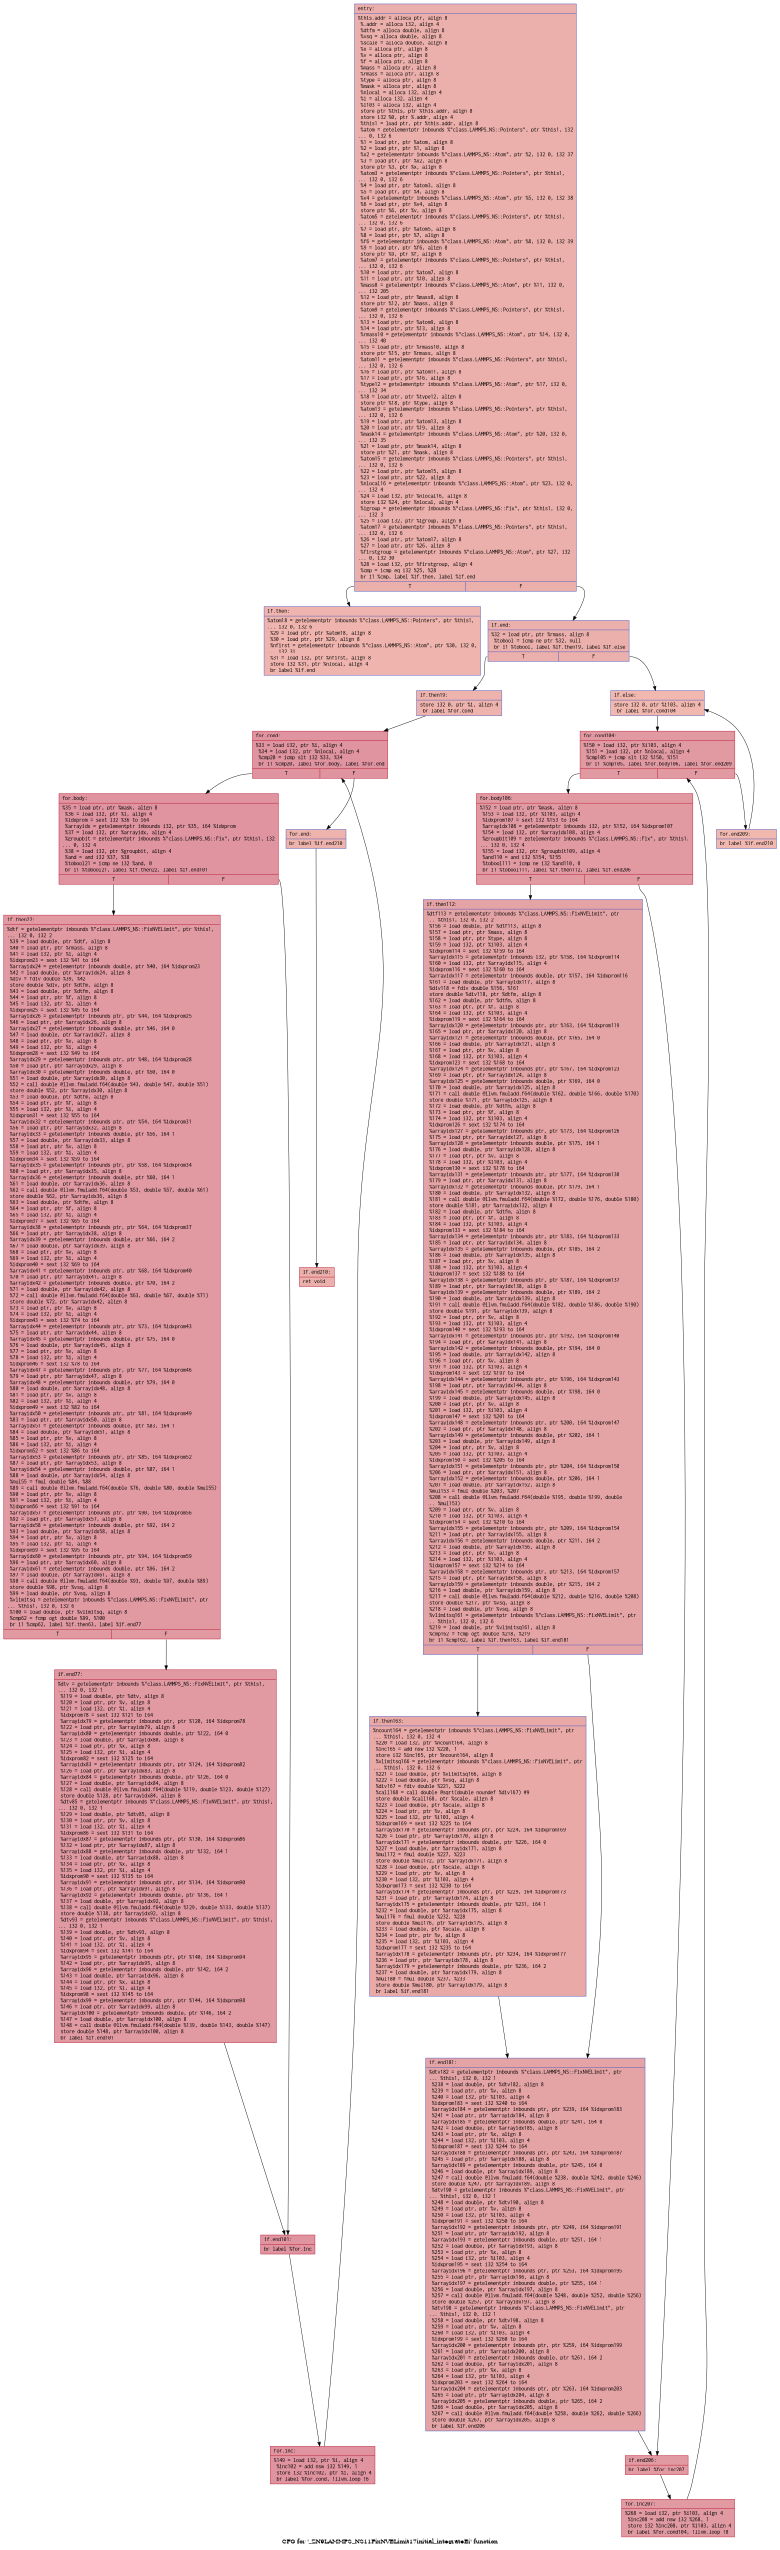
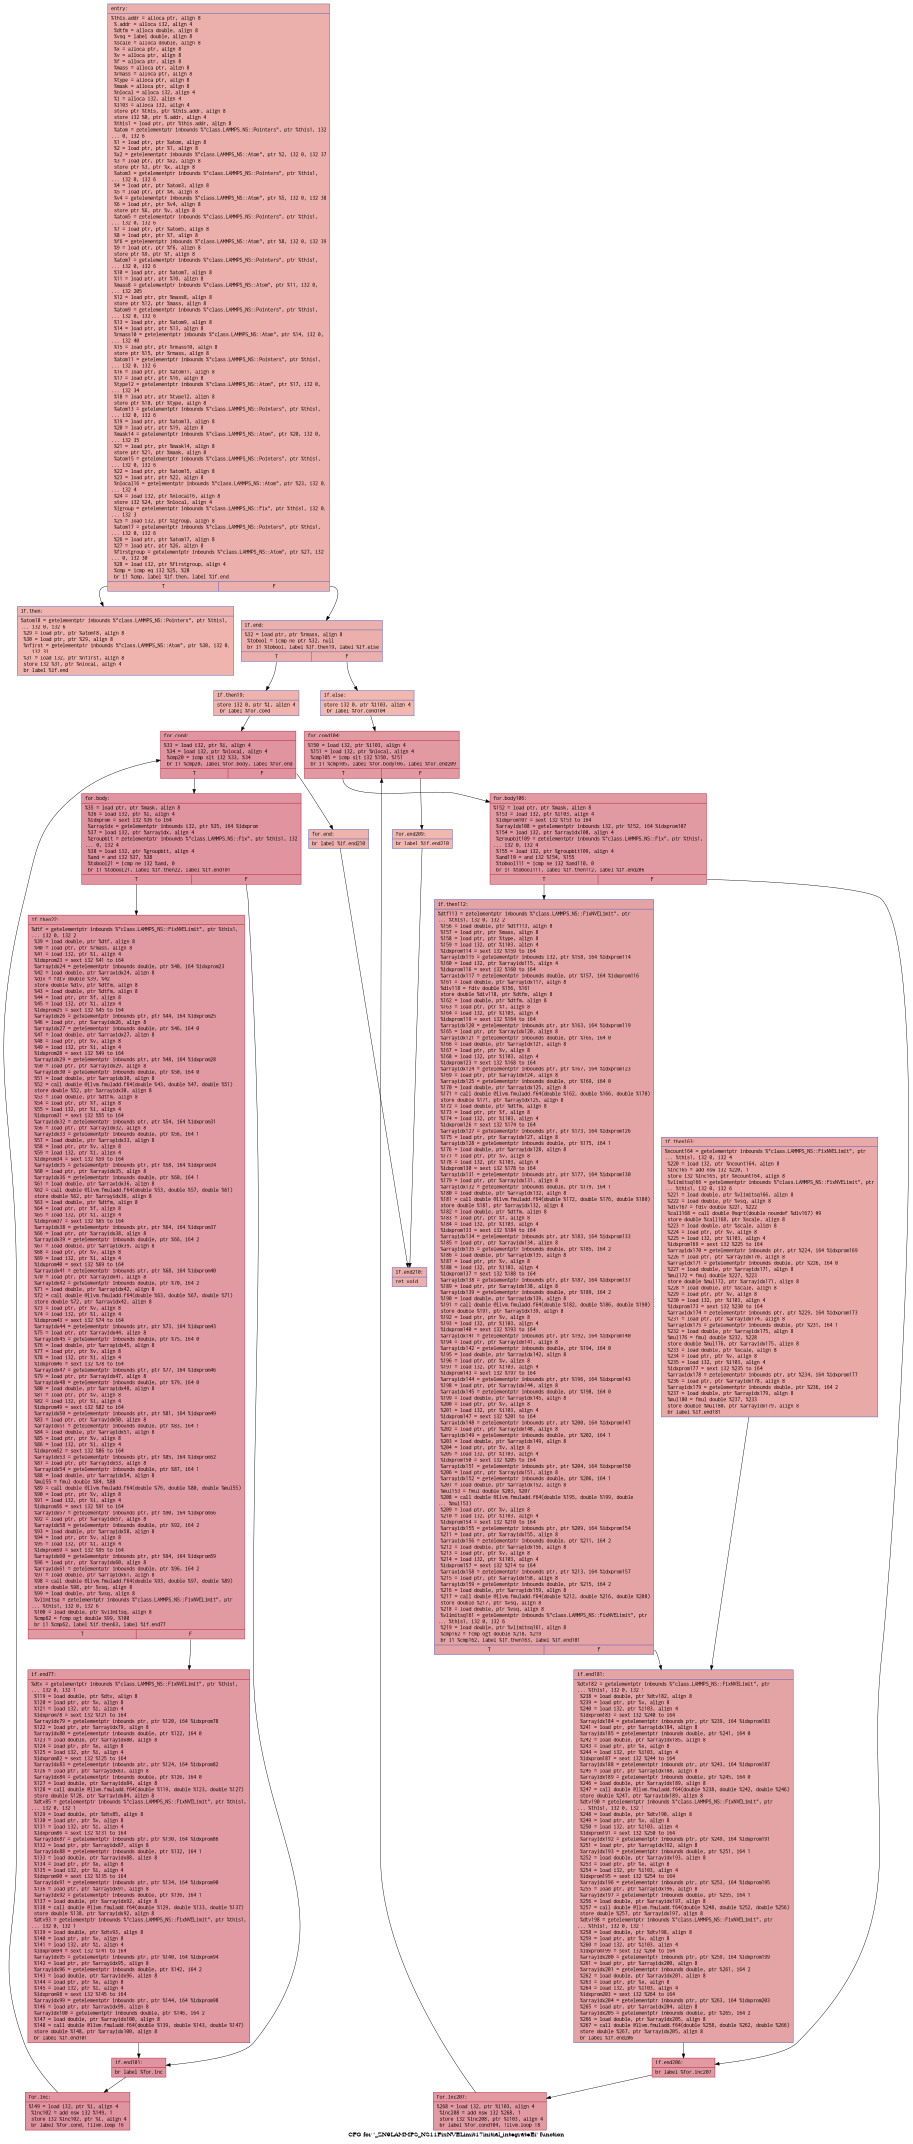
(400, 37) -> (152, 37)
(751, 761) -> (416, 1056)
(317, 1277) -> (410, 1277)
(478, 1683) -> none
